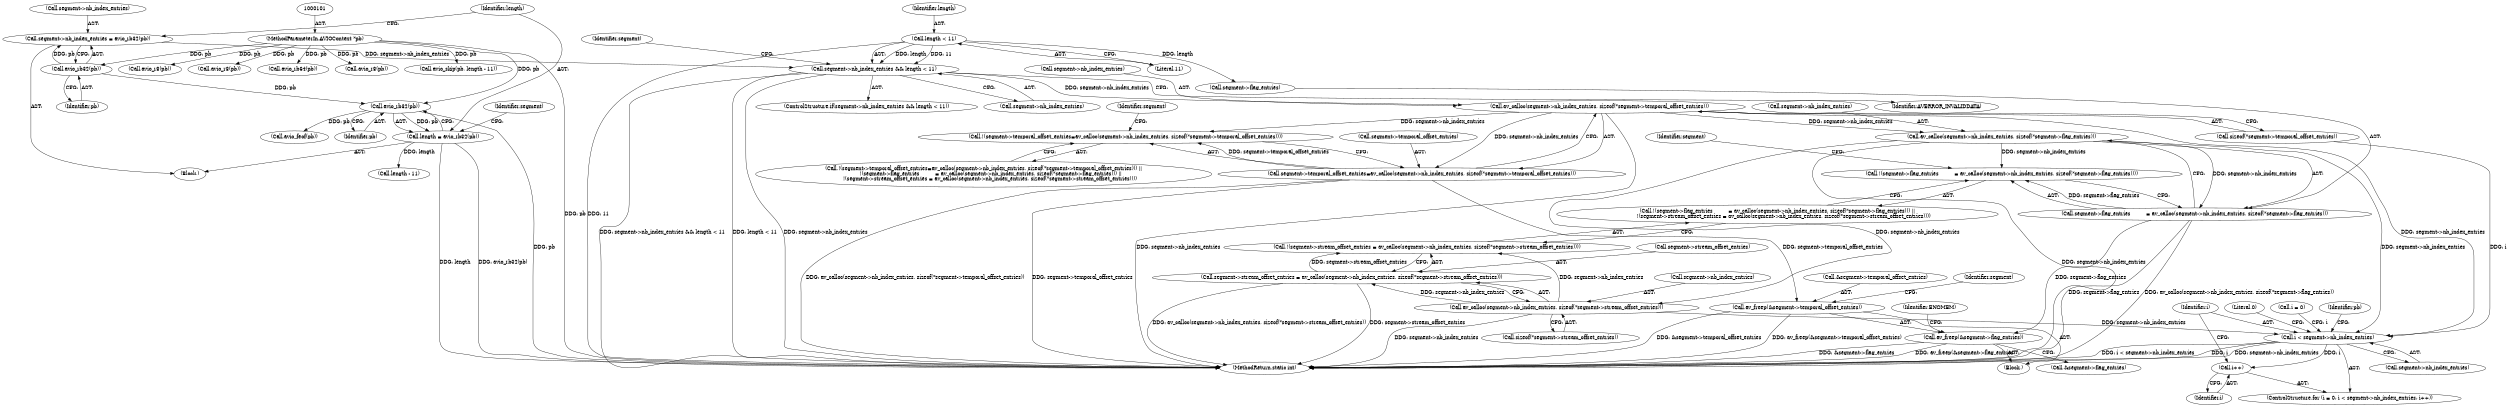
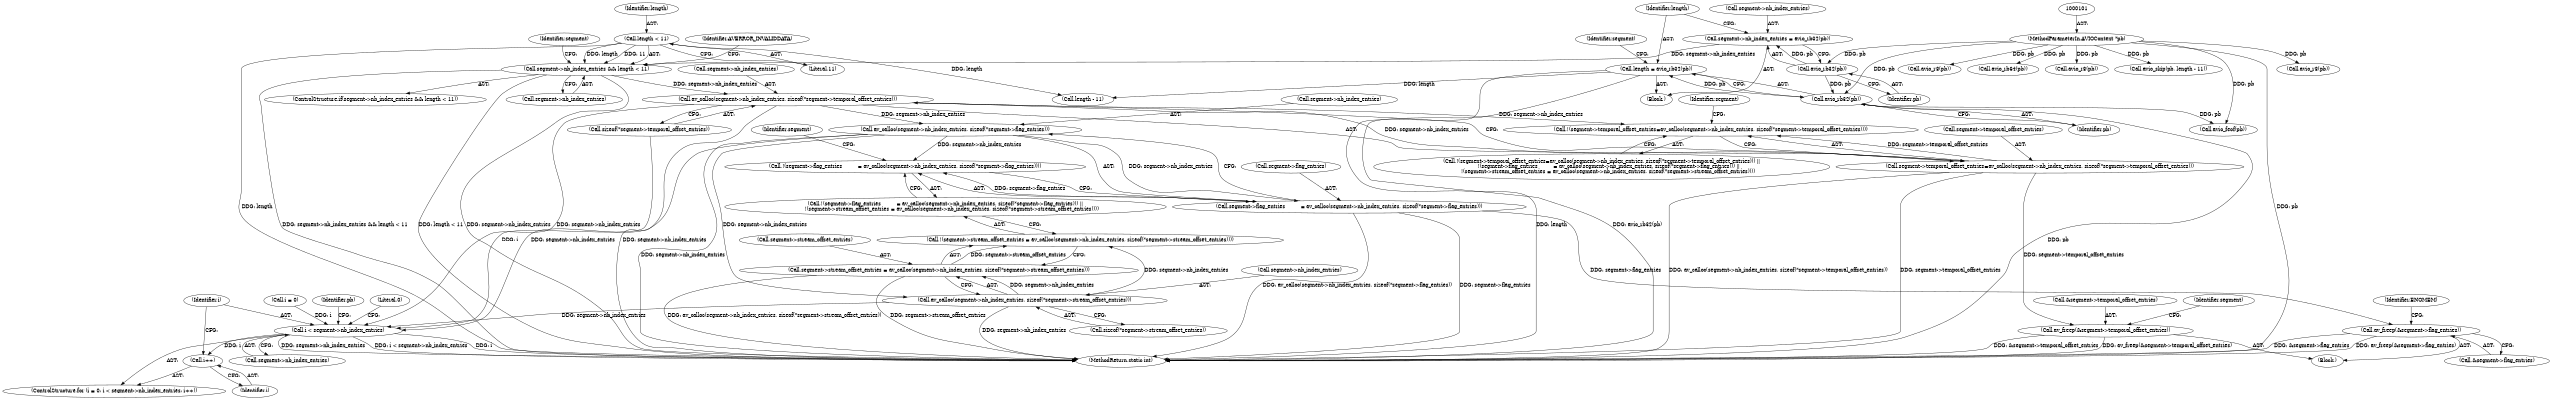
(1101, 49) -> (845, 59)
none -> (2213, 55)
(1415, 99) -> (694, 60)
(598, 214) -> (257, 207)
(1884, 323) -> (2474, 343)
(2320, 323) -> (323, 316)
